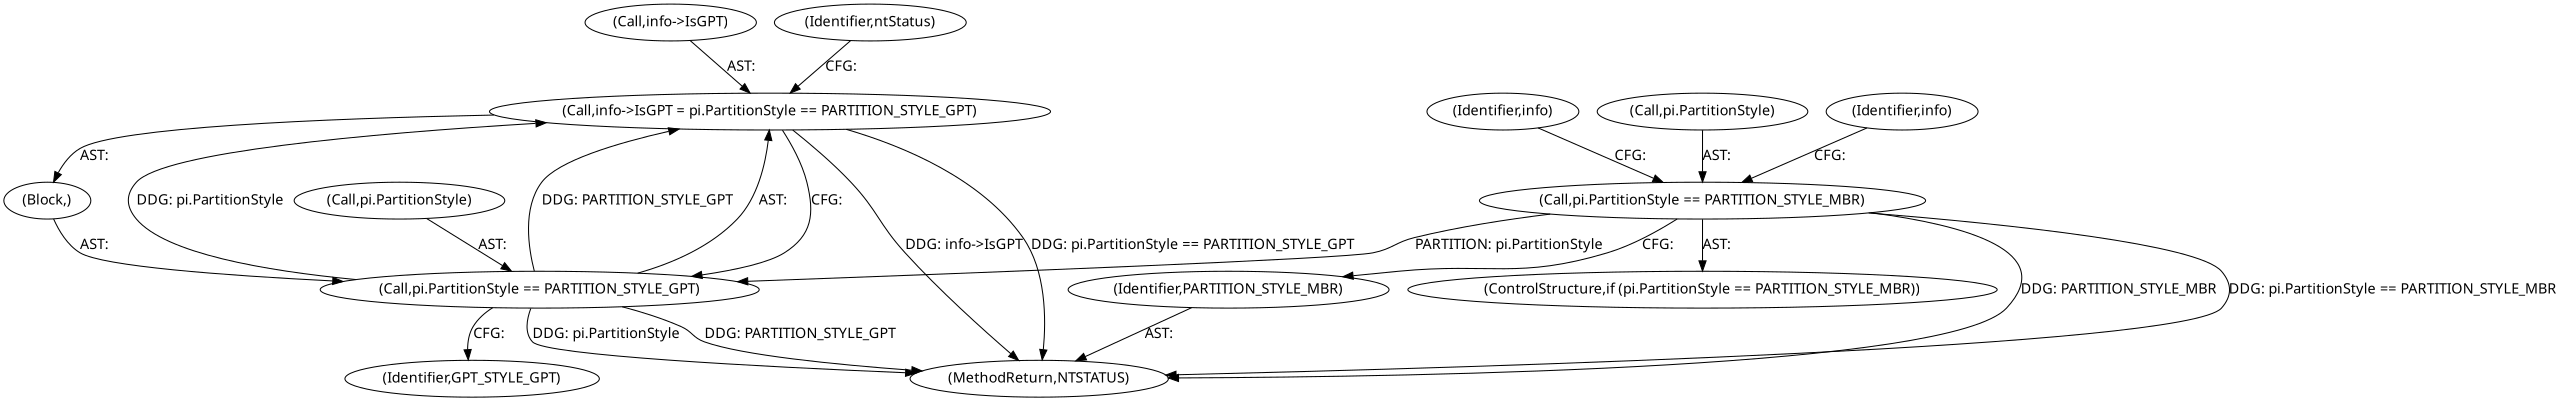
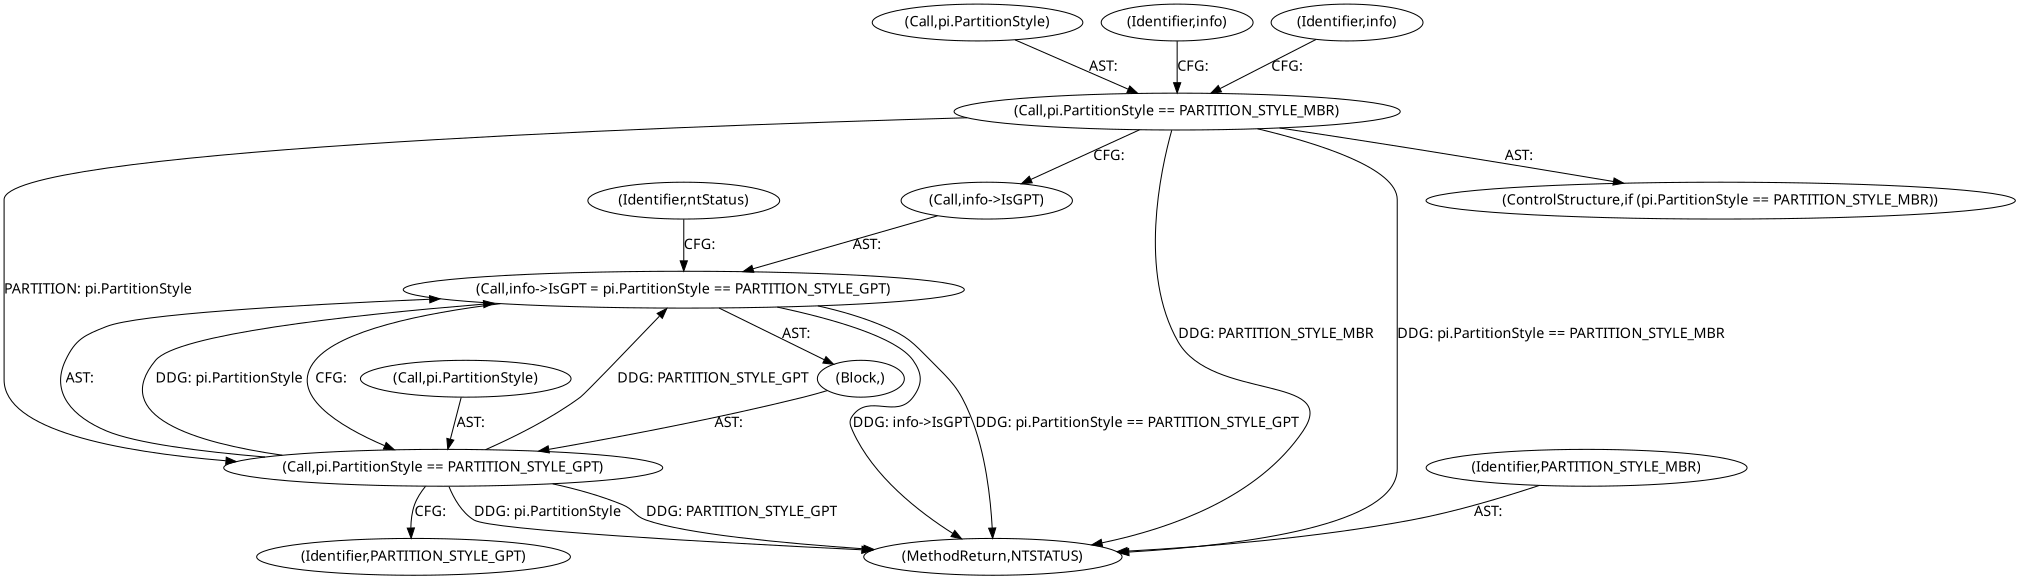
(1520, 268) -> (1085, 155)
(472, 379) -> (414, 557)
